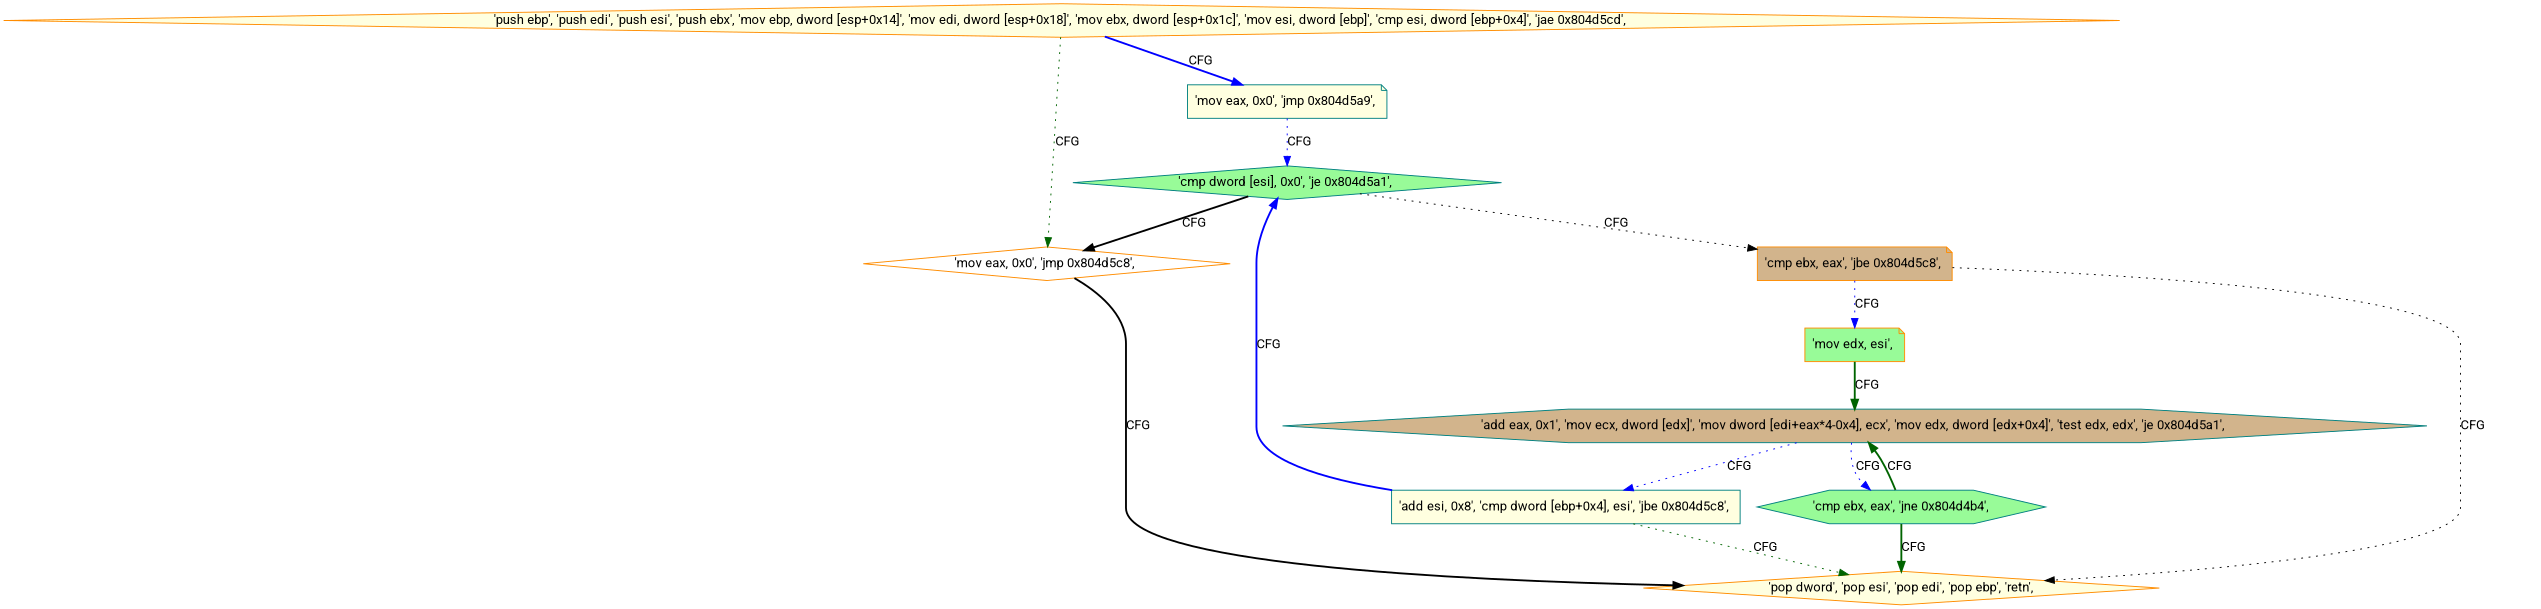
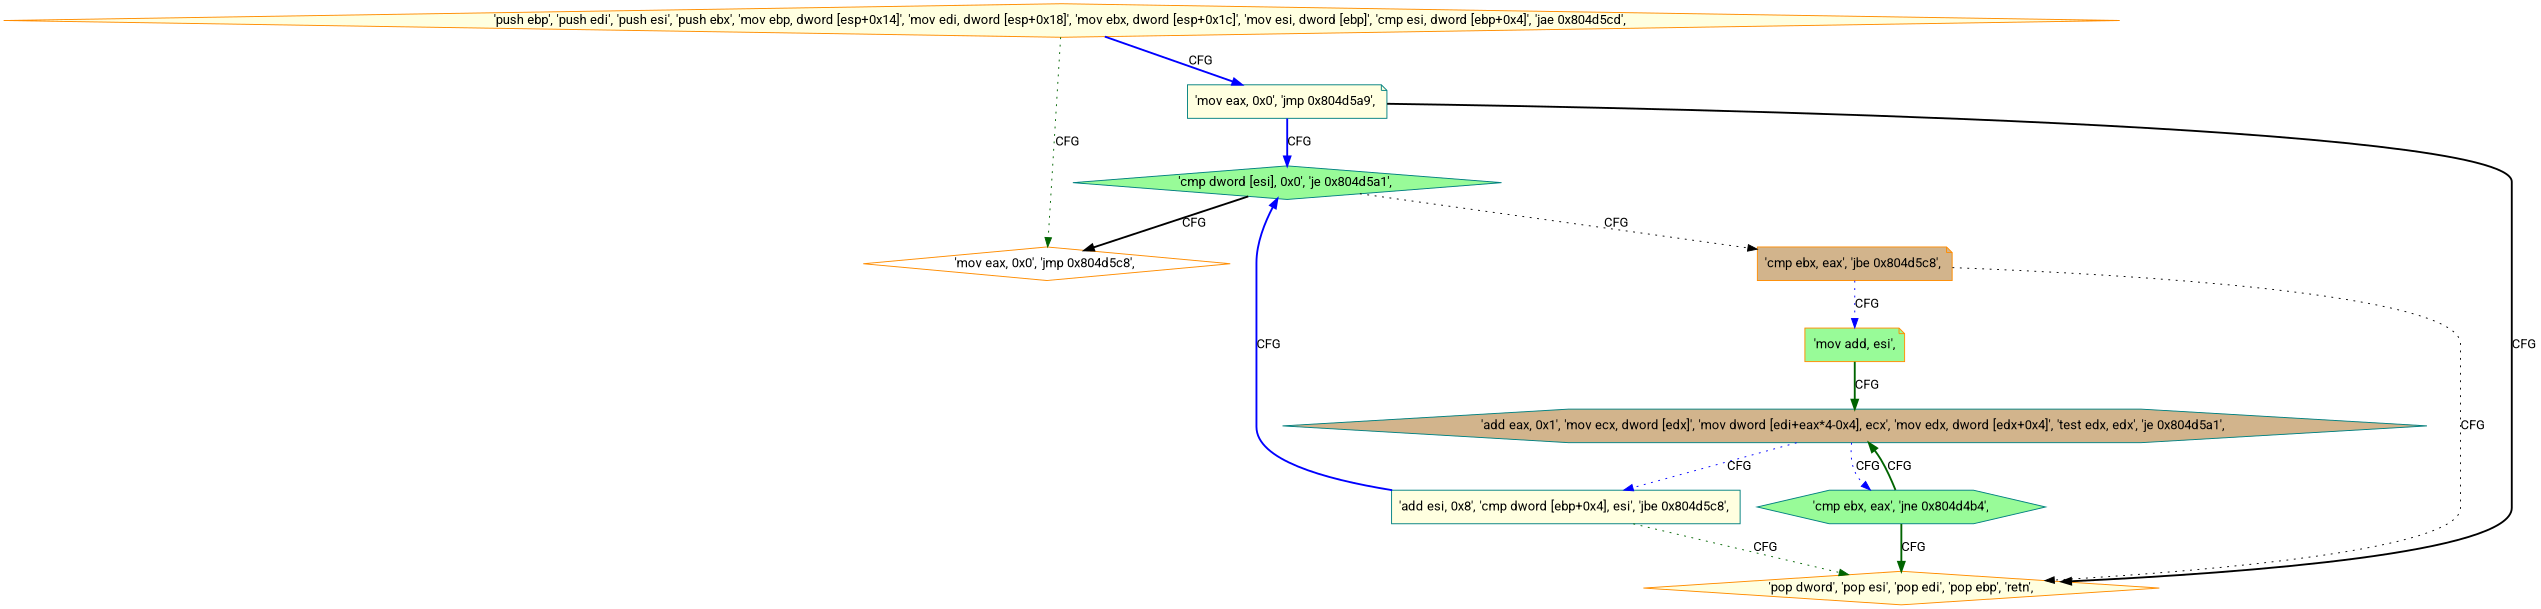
(1287, 137) -> (1287, 137)
(1855, 345) -> (1855, 345)
(1267, 559) -> (2342, 143)
